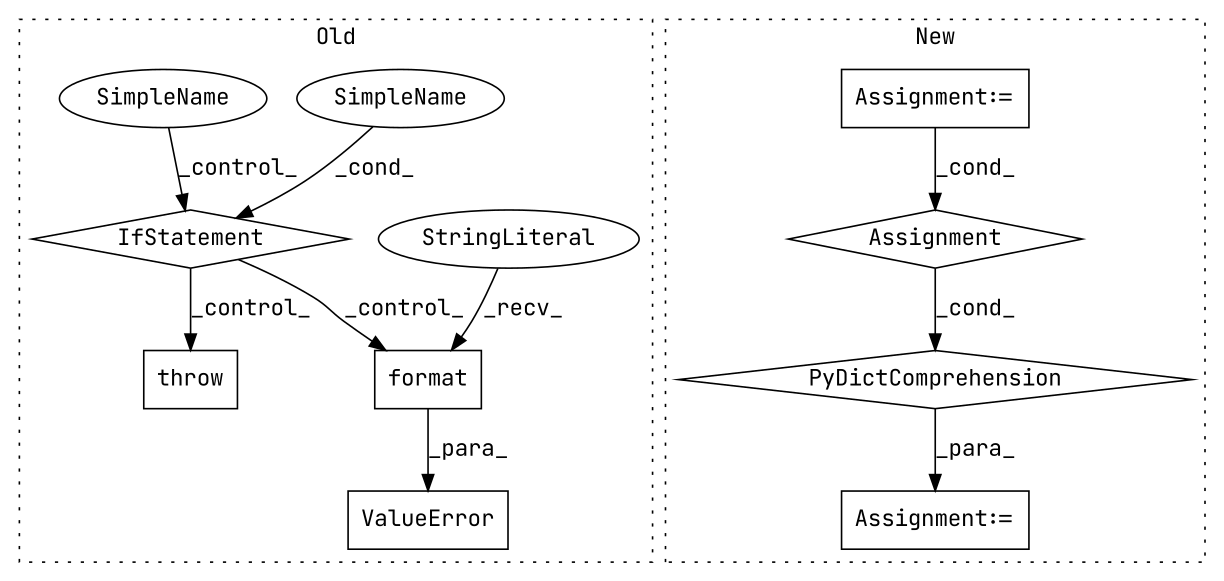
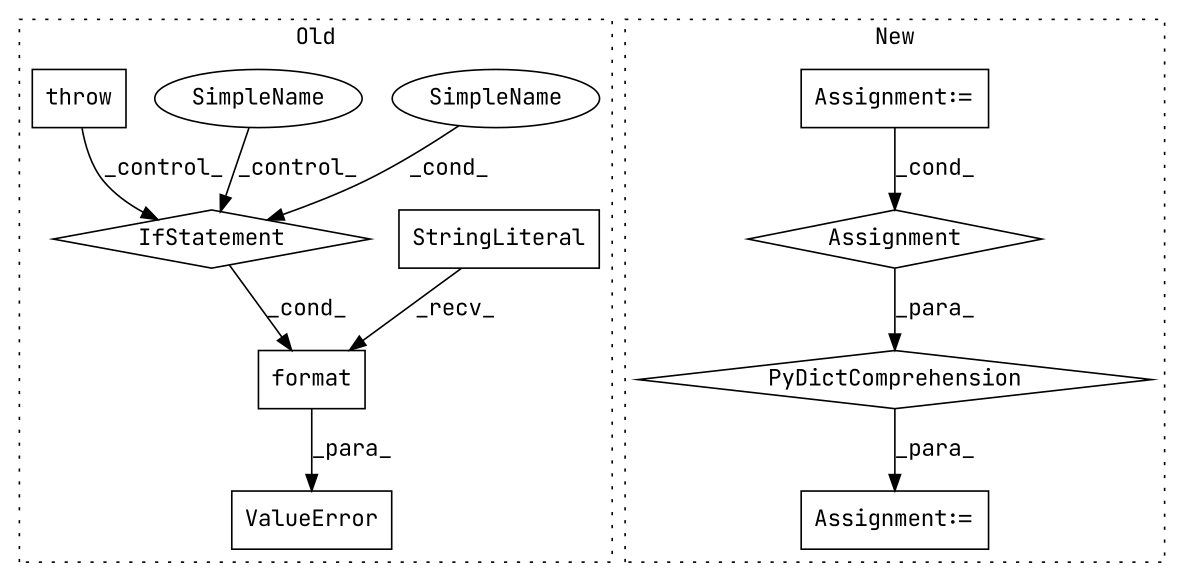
(509, 239) -> (499, 239)
(191, 301) -> (101, 178)
(405, 309) -> (307, 309)
(976, 309) -> (935, 309)
